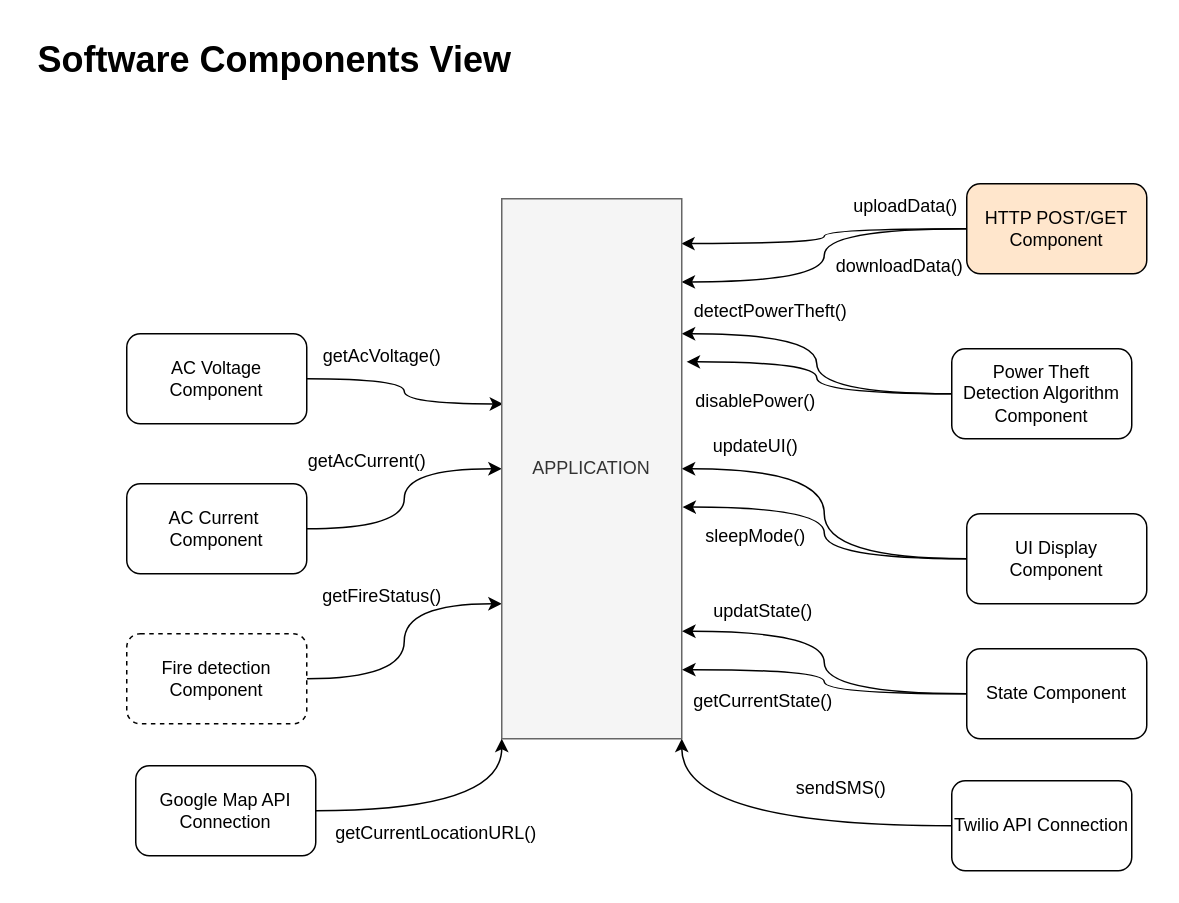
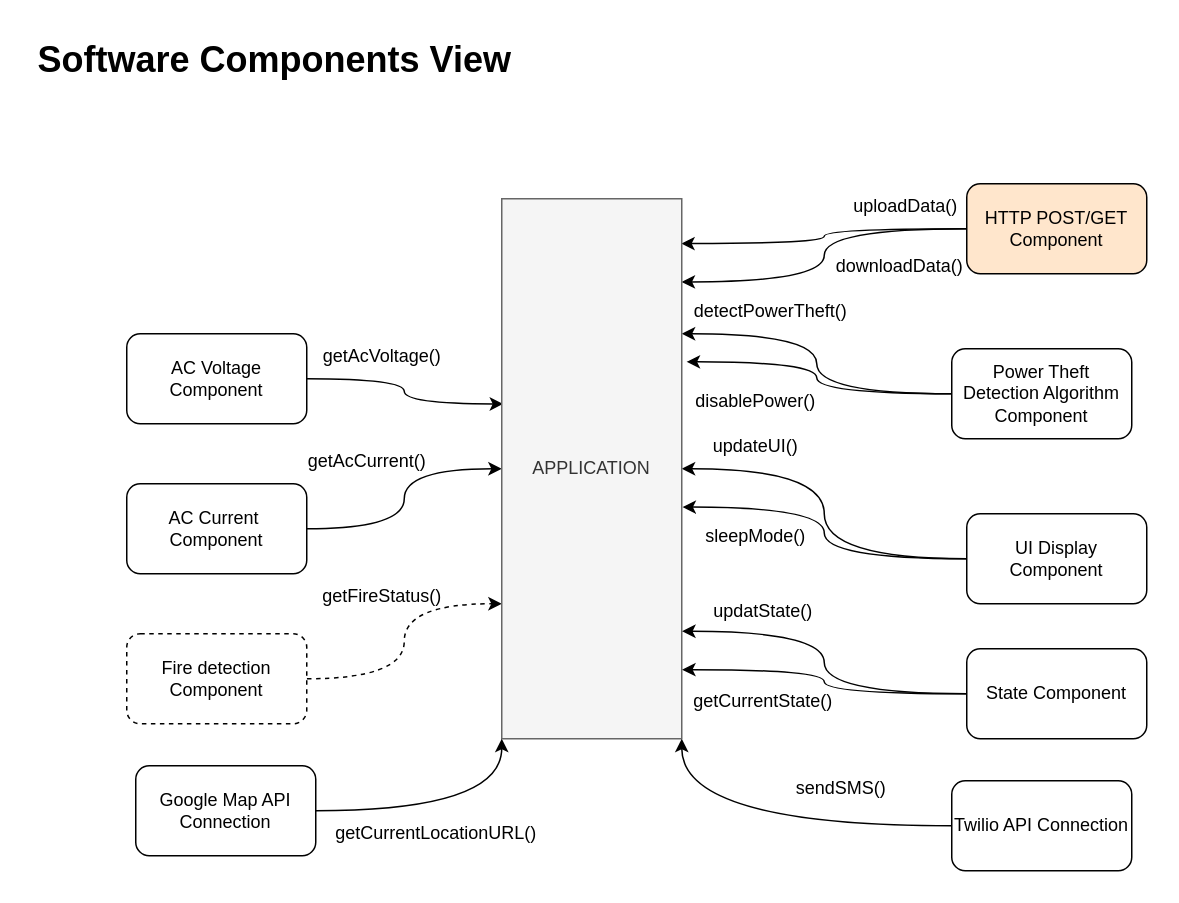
(404, 646) -> (404, 646)
